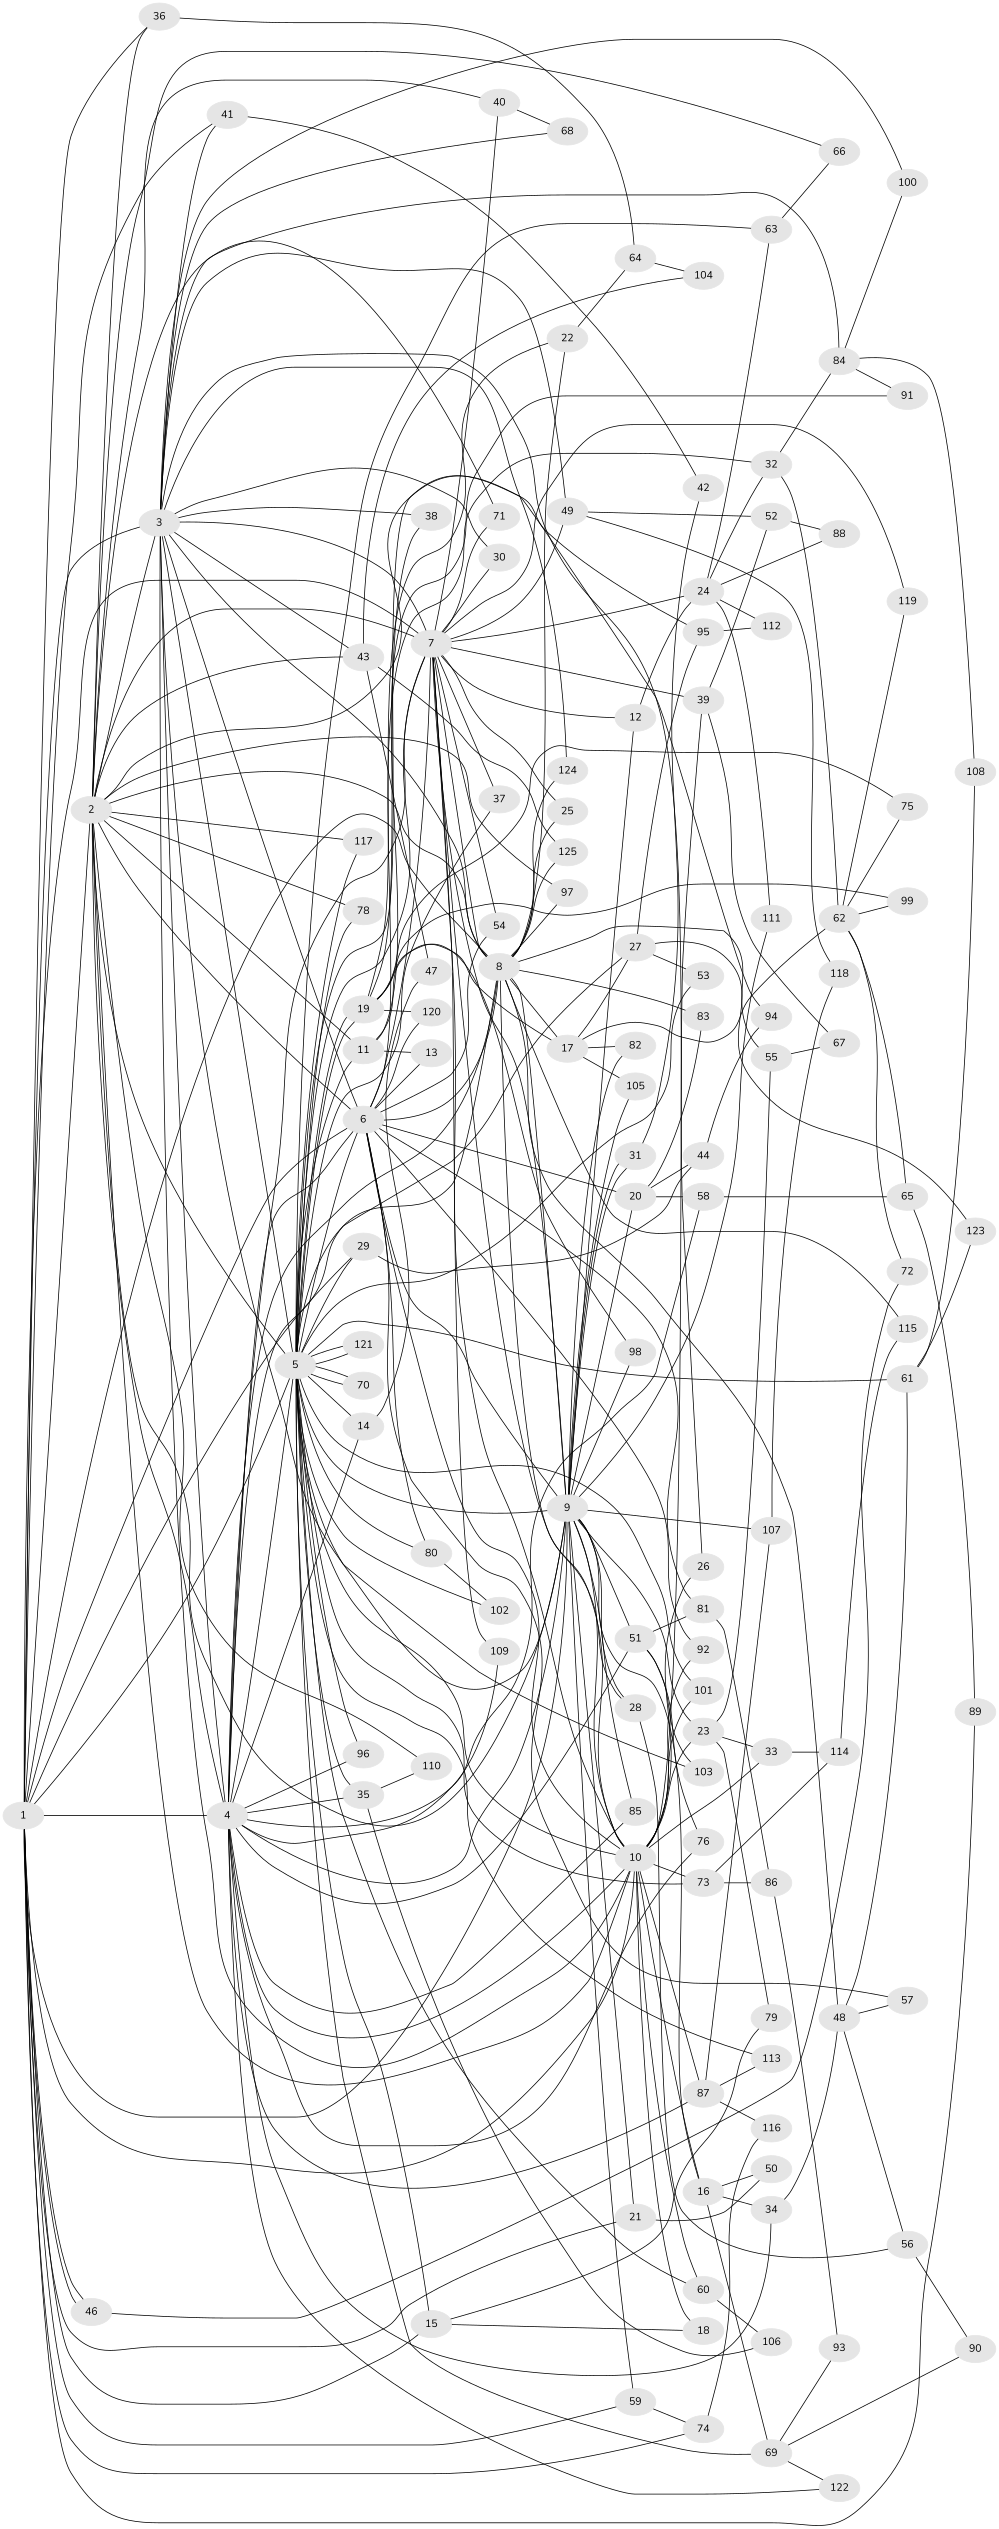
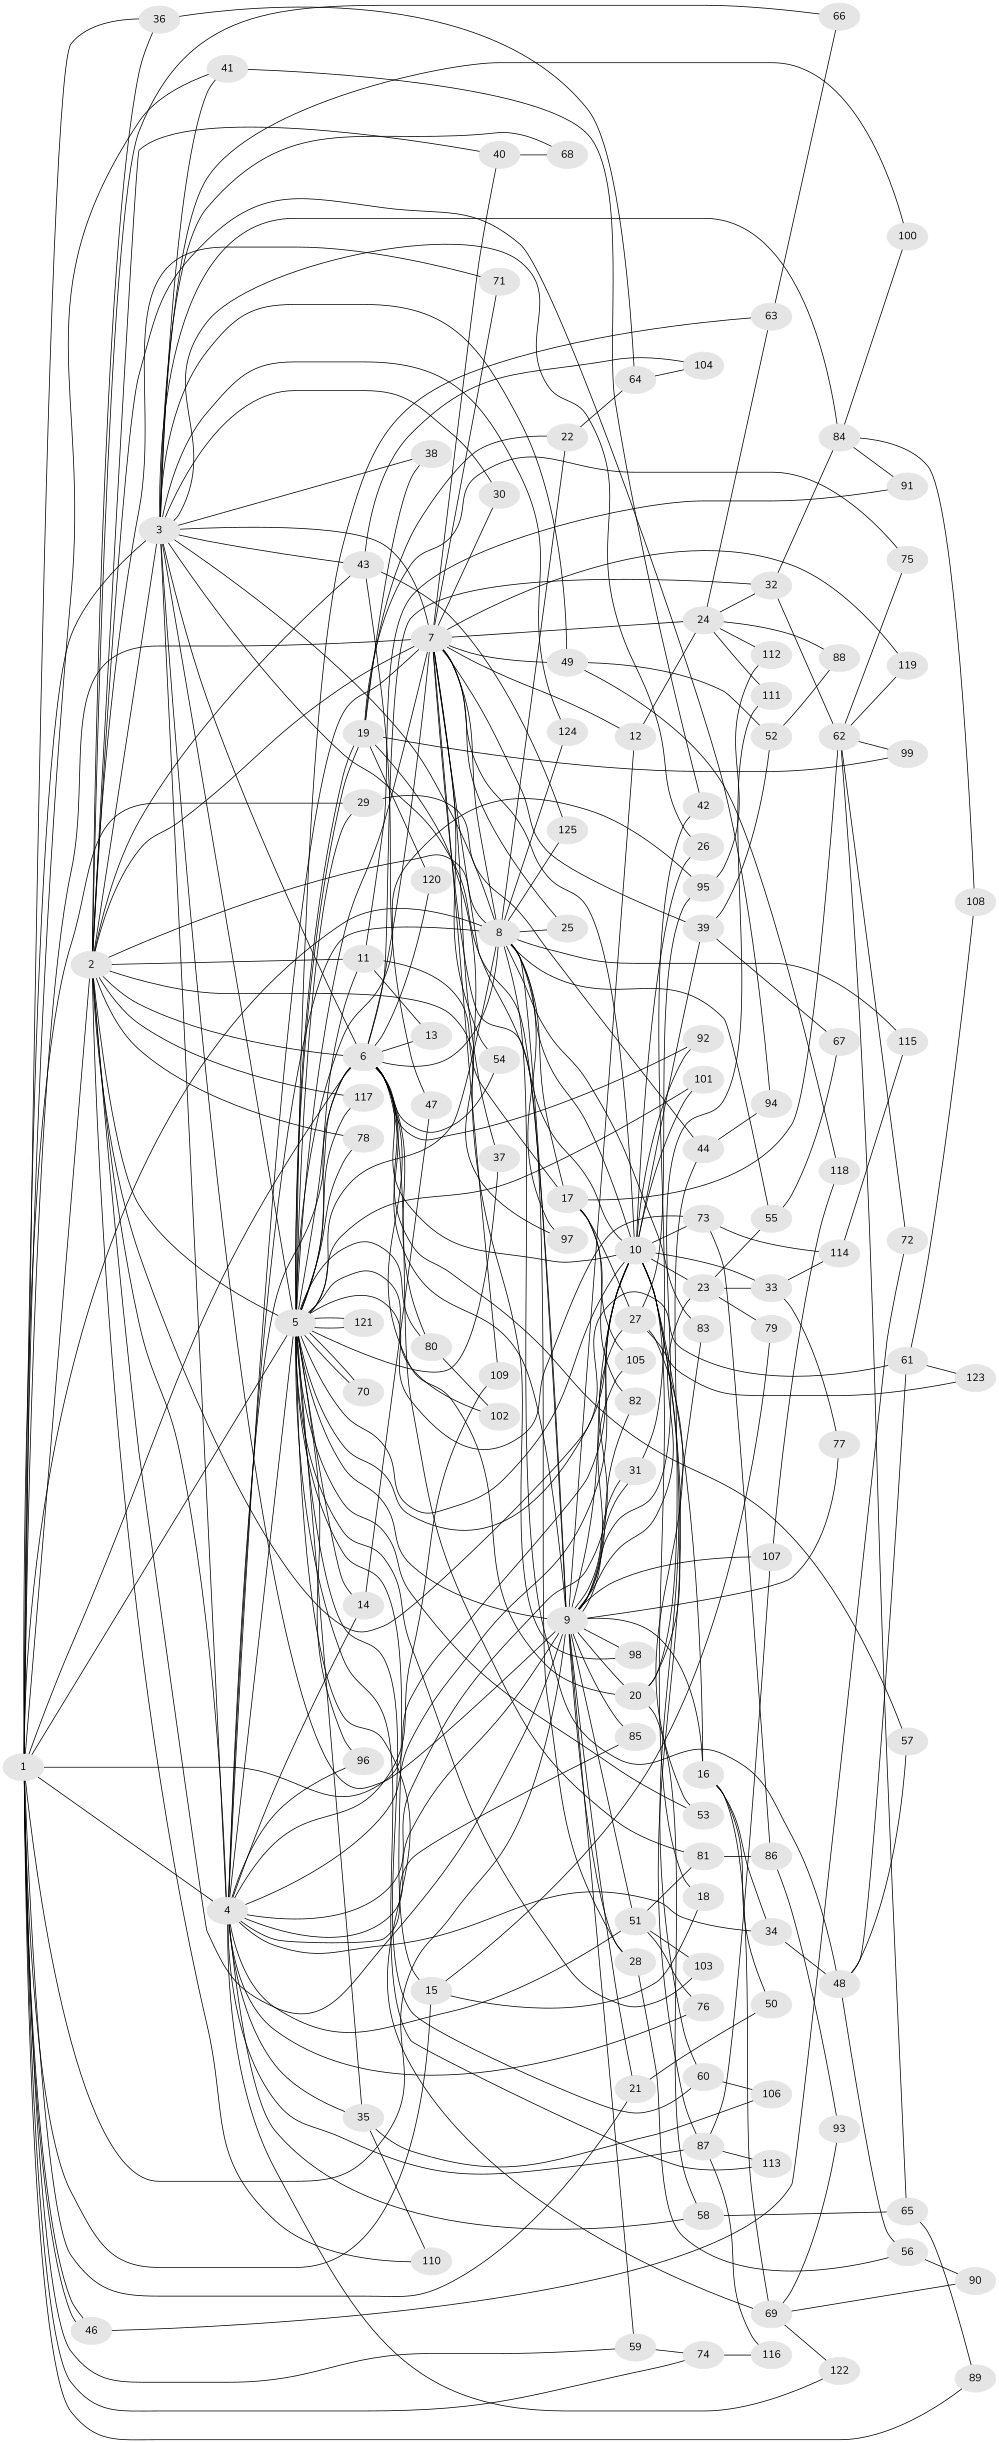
none -> (839, 1445)
